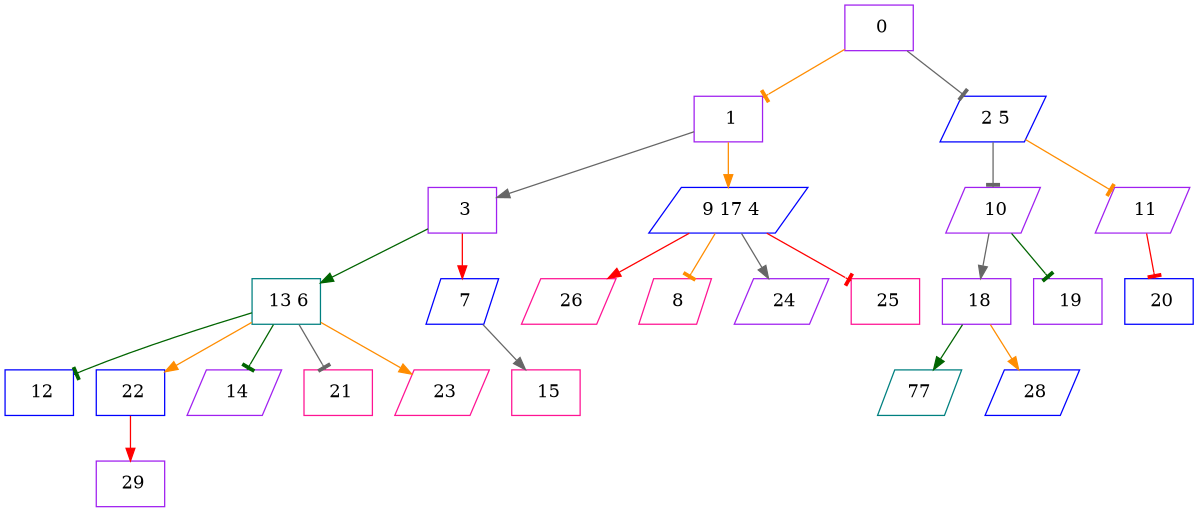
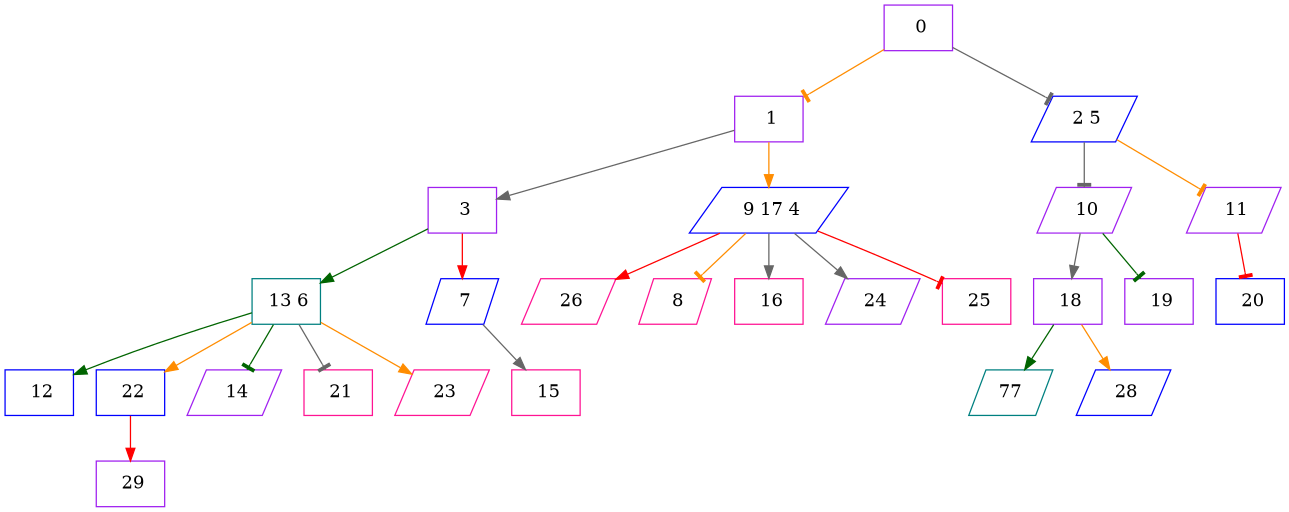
none -> (769, 301)
(165, 341) -> (168, 340)
